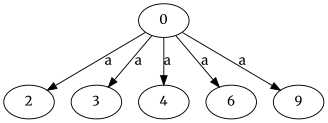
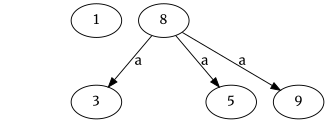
none -> (96, 21)
(164, 21) -> (164, 21)
(29, 102) -> none
(164, 102) -> none
(231, 102) -> (231, 102)
